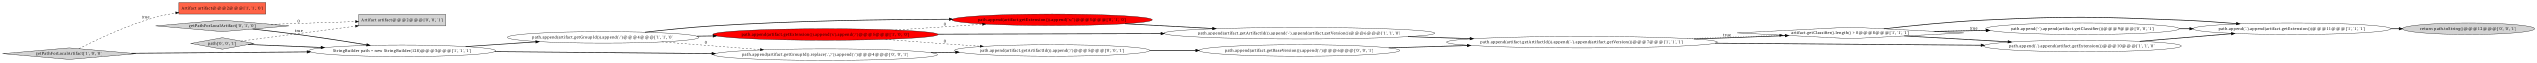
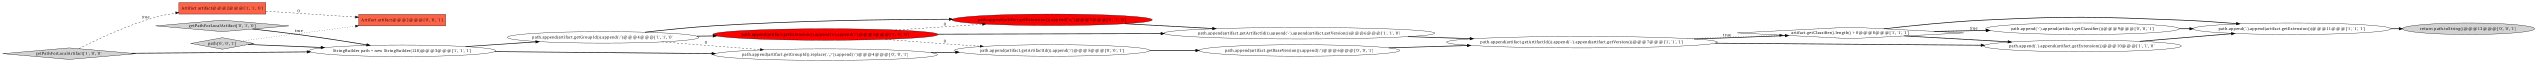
(402, 20) -> (402, 20)
(313, 23) -> (311, 14)
(304, 33) -> (304, 33)
